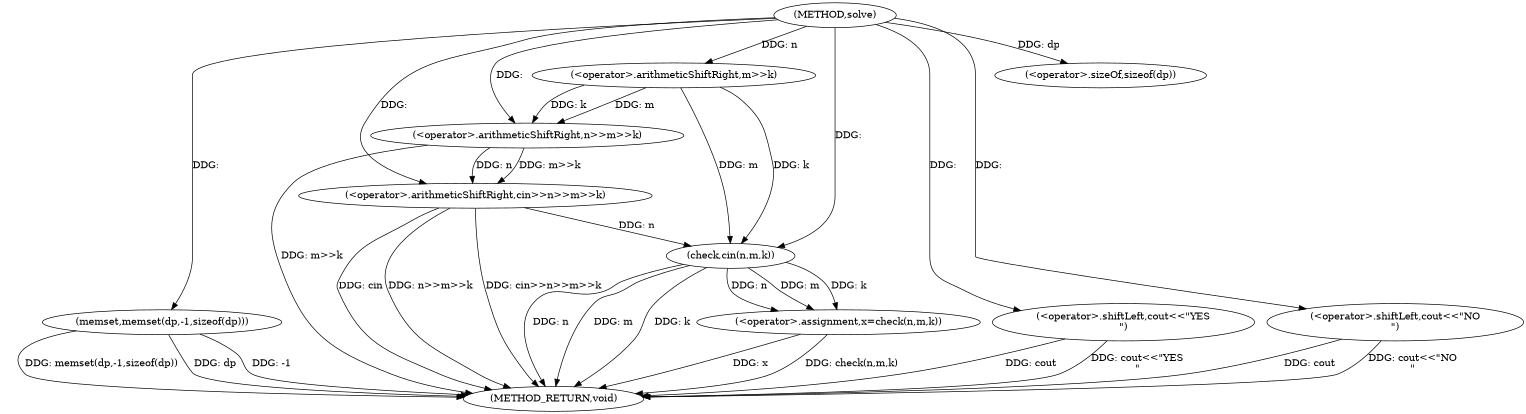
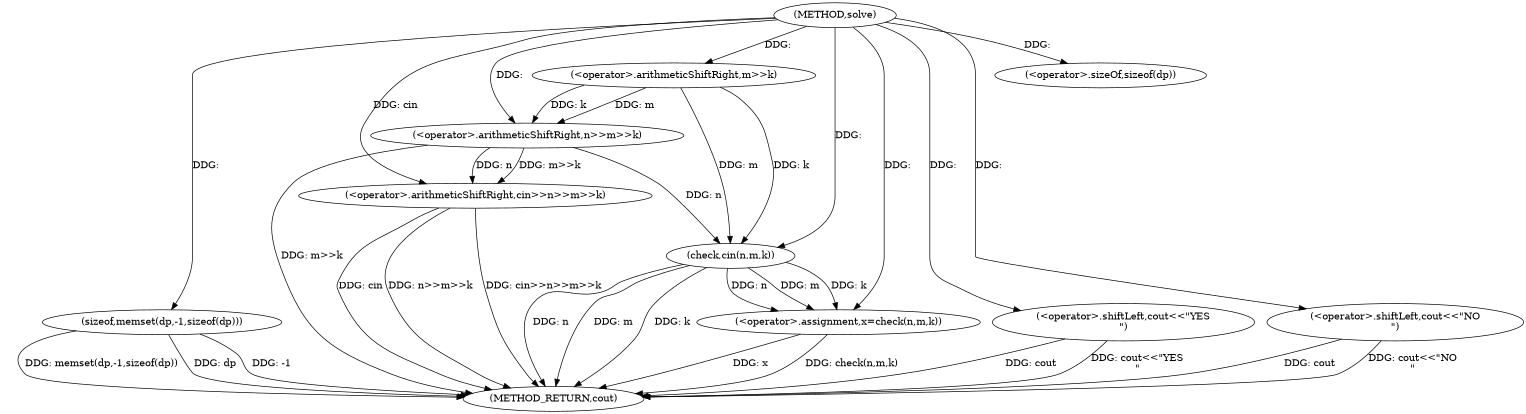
(779, 45) -> (779, 45)
(1039, 45) -> (1039, 45)
(396, 105) -> (396, 105)
none -> (884, 164)
(604, 226) -> (652, 180)
(162, 322) -> (162, 322)
(554, 399) -> (554, 399)
